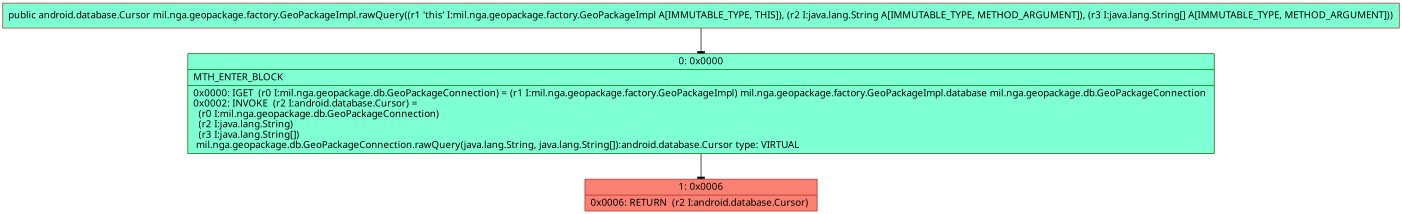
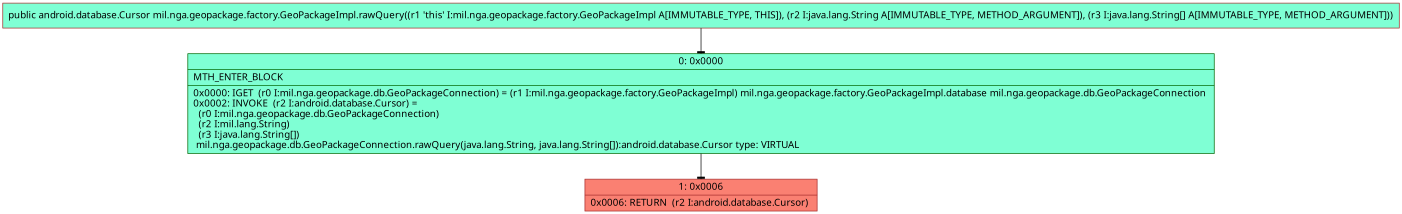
(244, 124) -> (242, 124)
